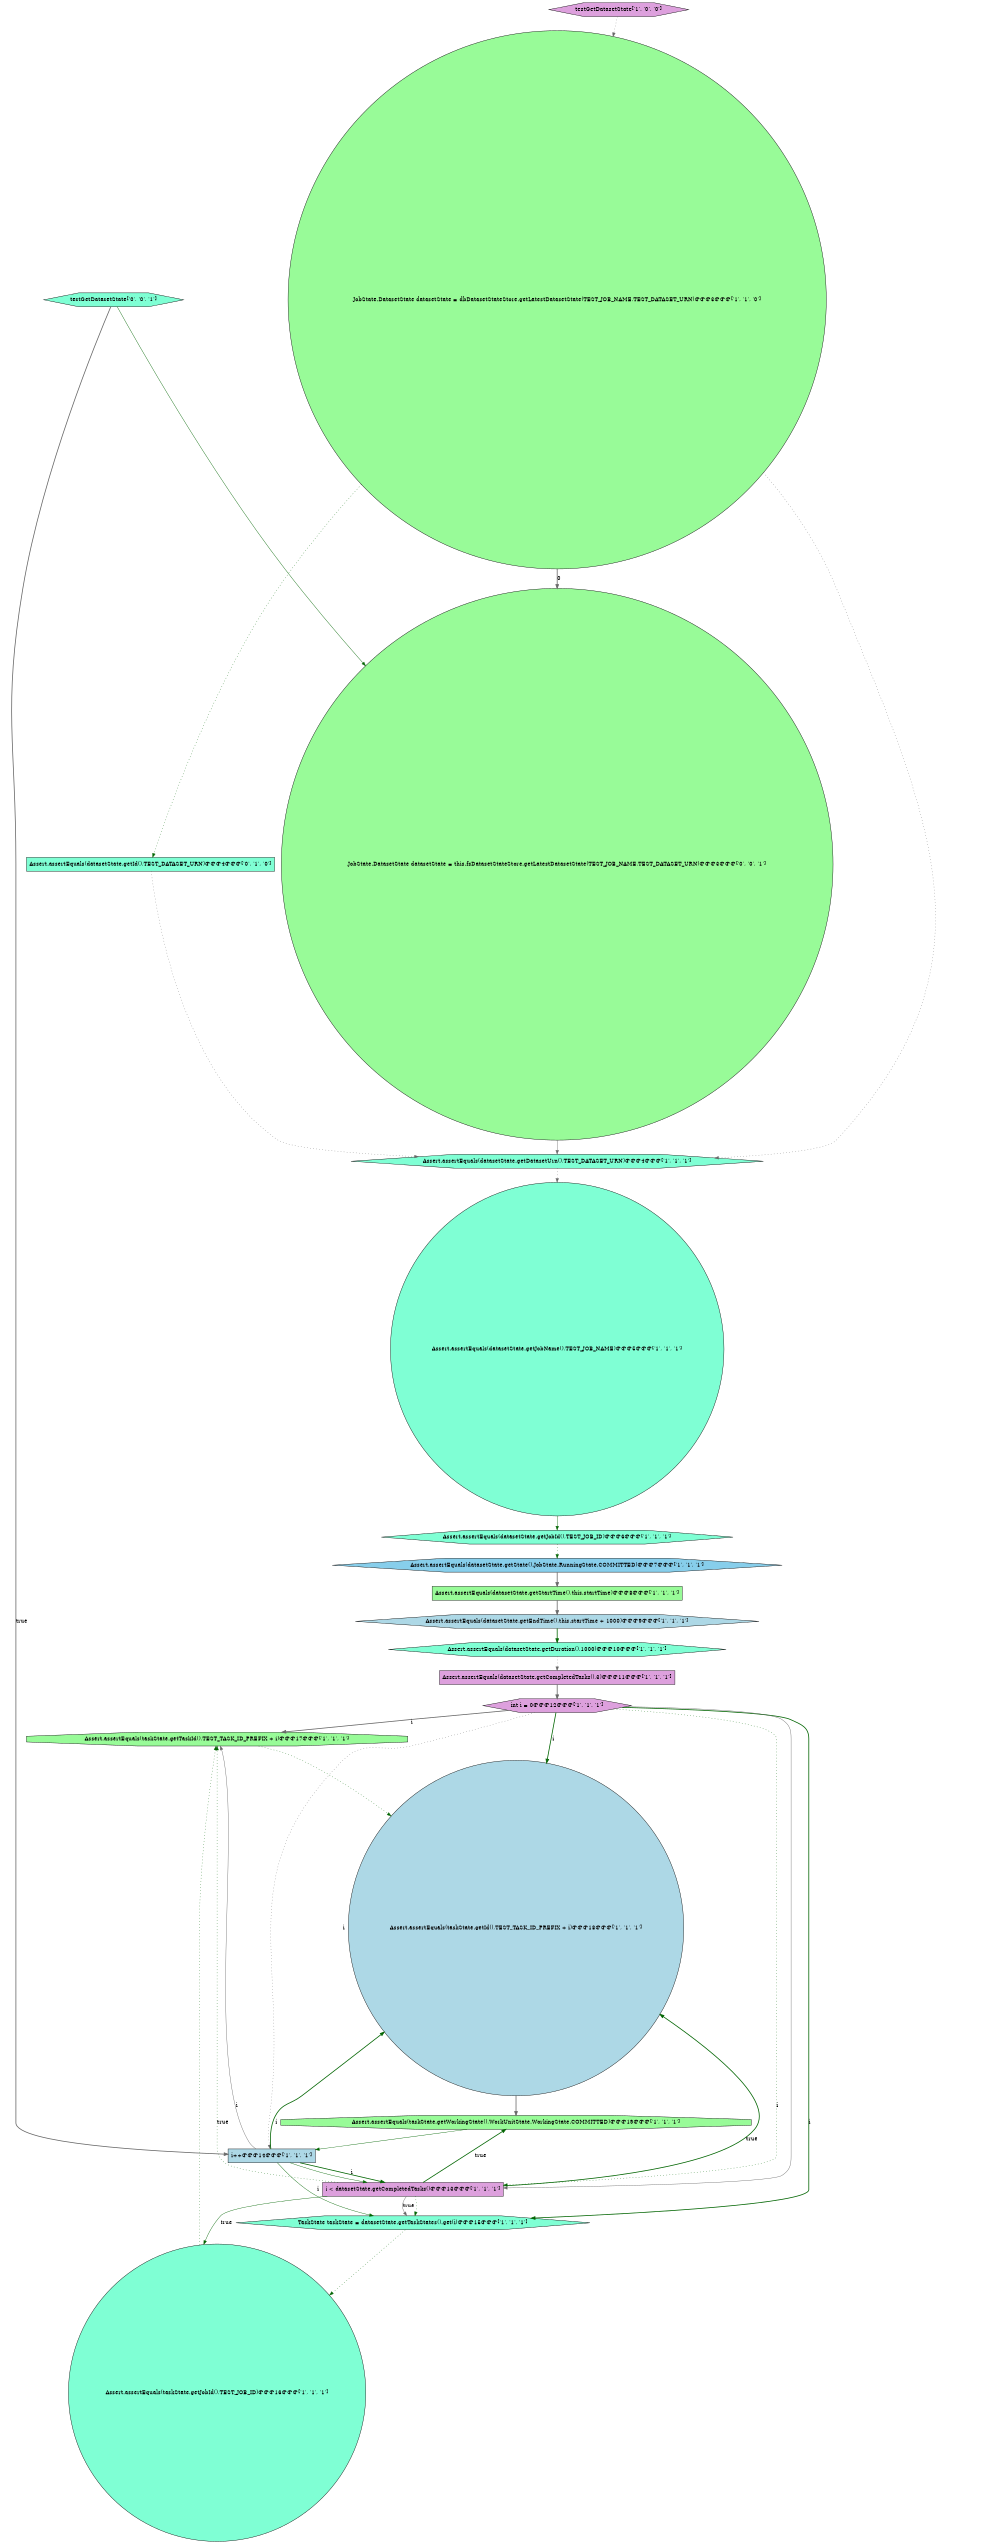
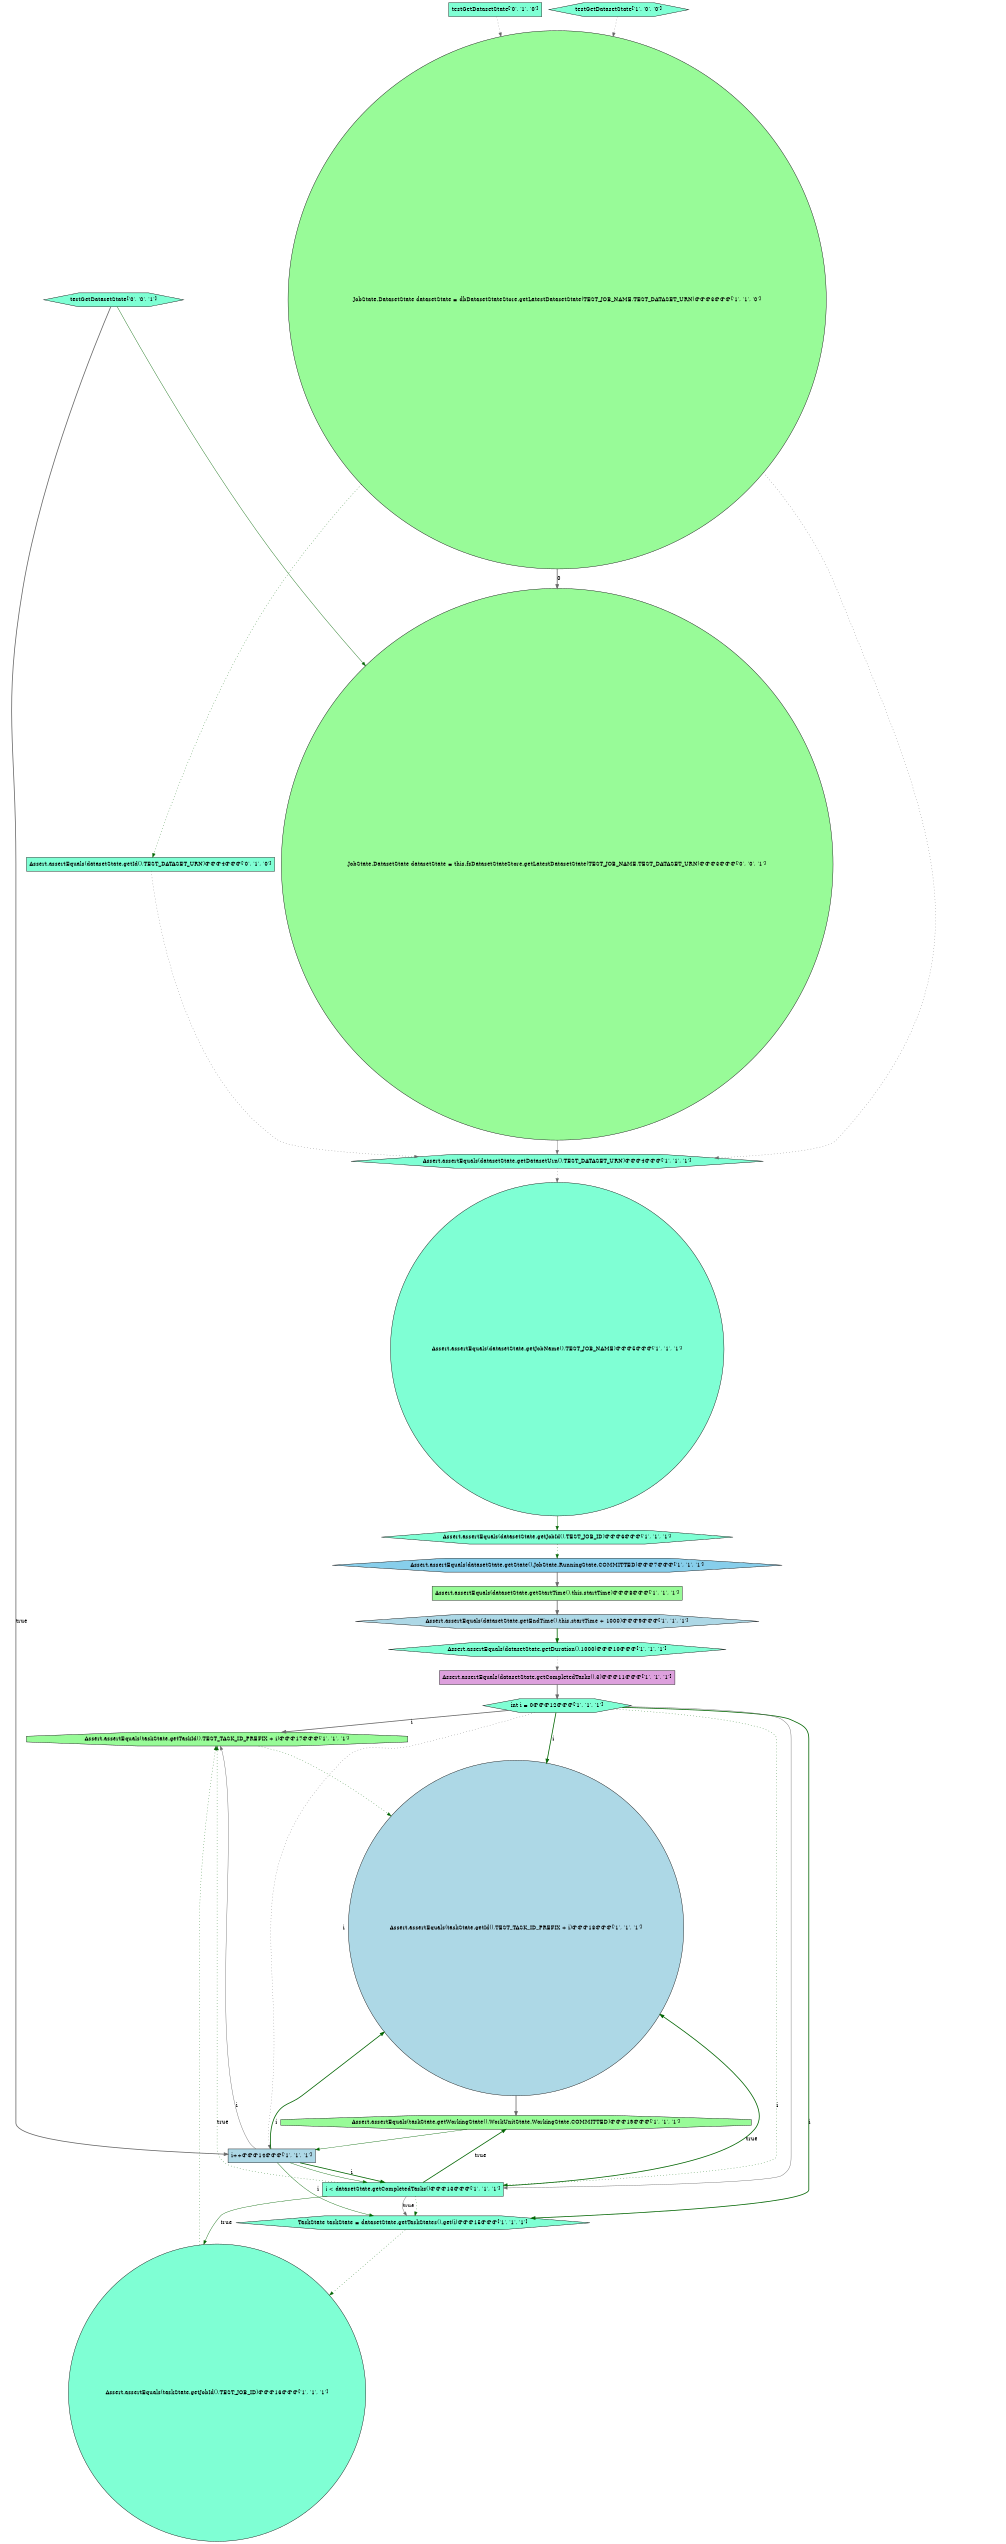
none -> (495, 10)
(619, 10) -> (619, 10)
(557, 1706) -> (557, 1706)
(413, 2189) -> (413, 2189)
